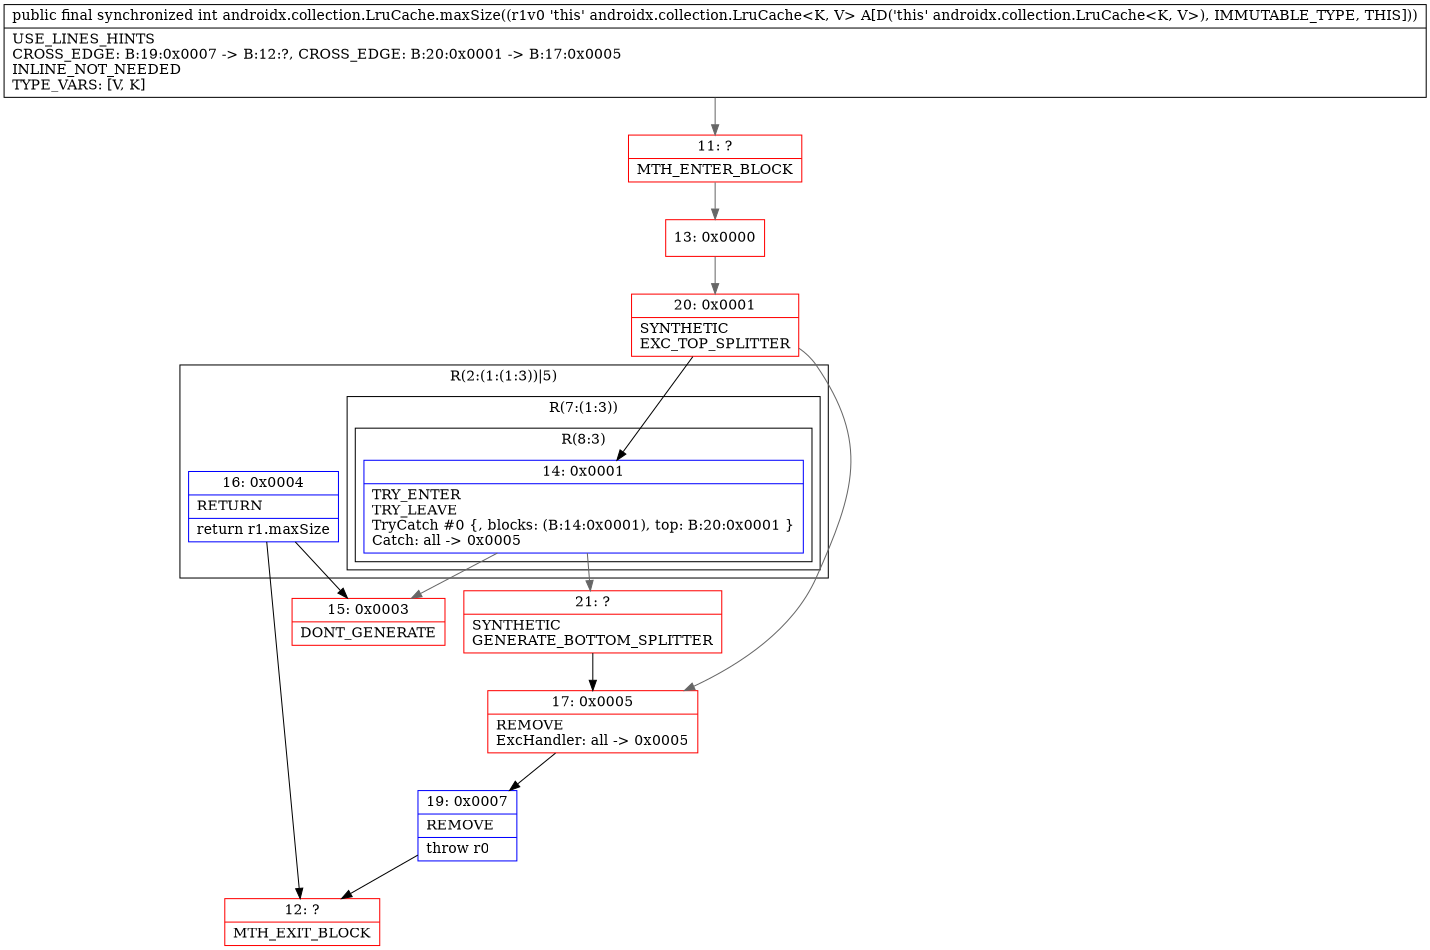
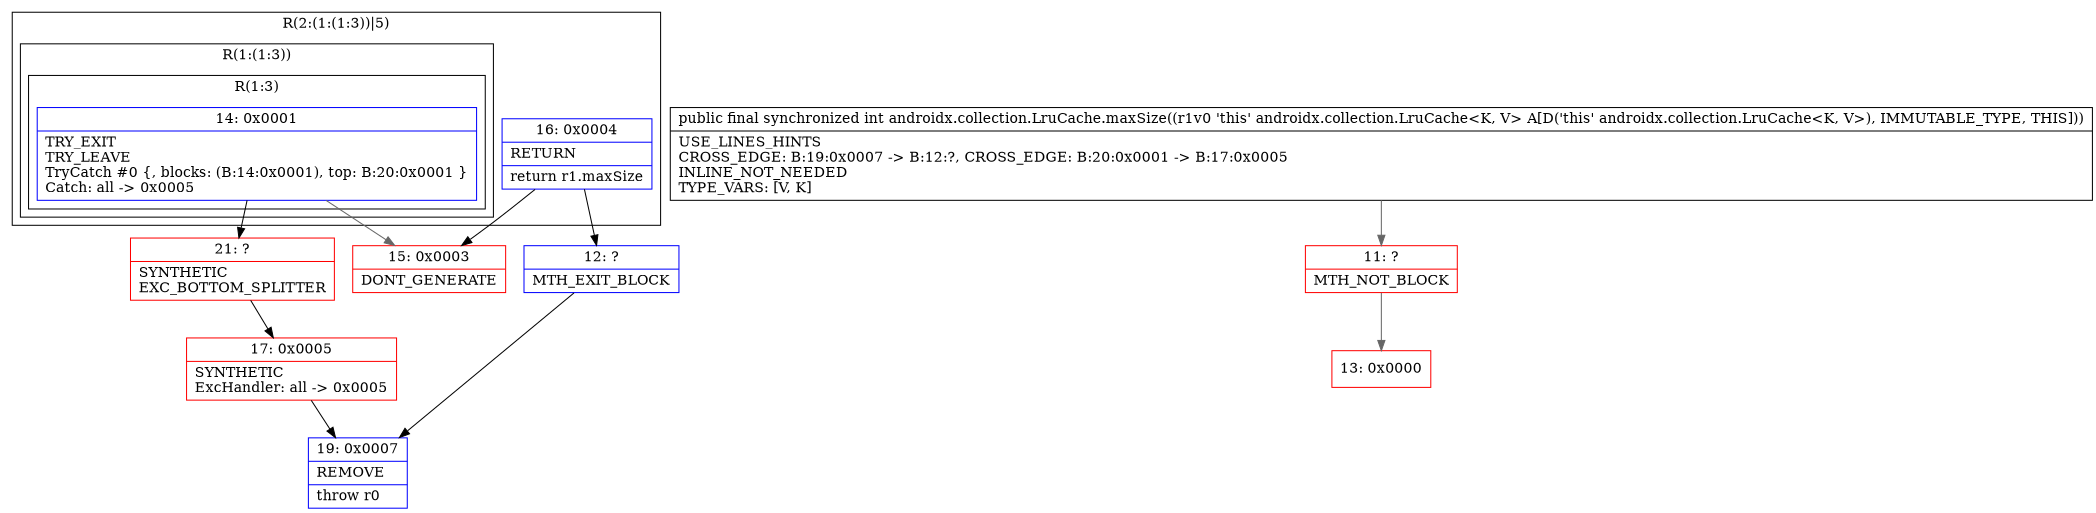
(715, 170) -> (1381, 280)
(715, 325) -> none
(584, 408) -> (257, 56)
(584, 440) -> (257, 87)
(417, 495) -> (81, 142)
(588, 567) -> (244, 214)
(593, 641) -> (232, 288)
(530, 725) -> (240, 373)
(384, 874) -> (491, 362)
(302, 922) -> (601, 269)
